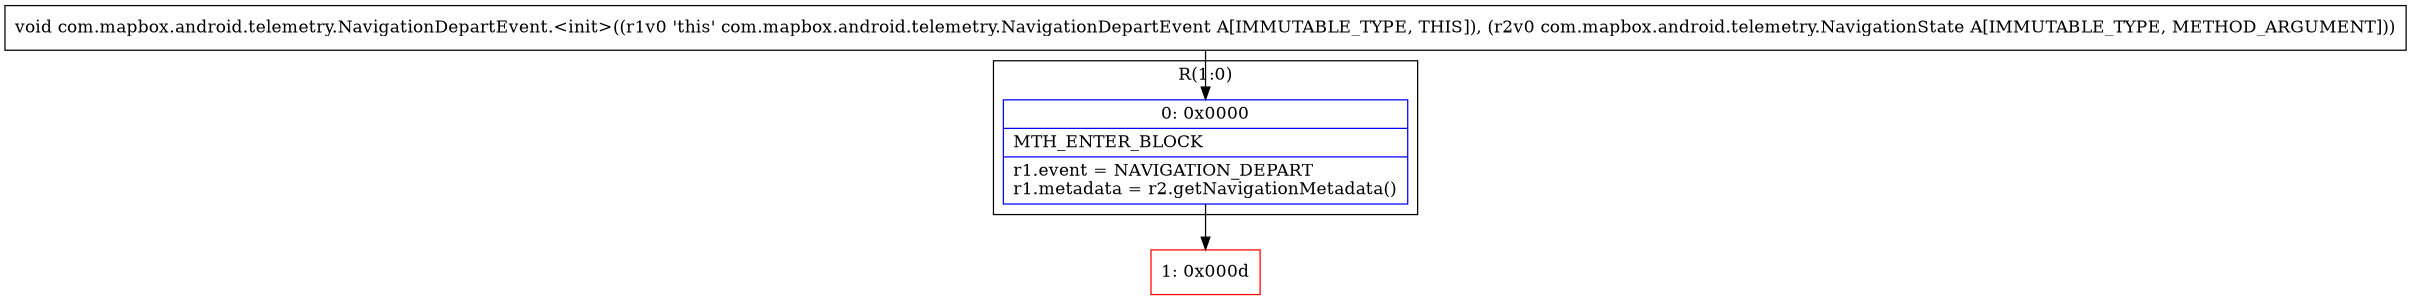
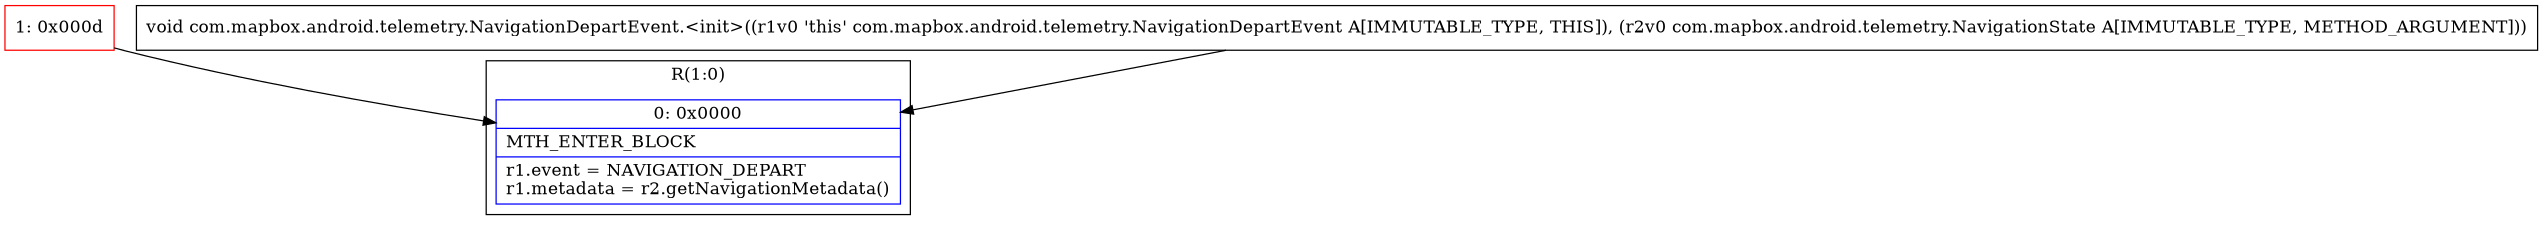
(1206, 222) -> (298, 89)
